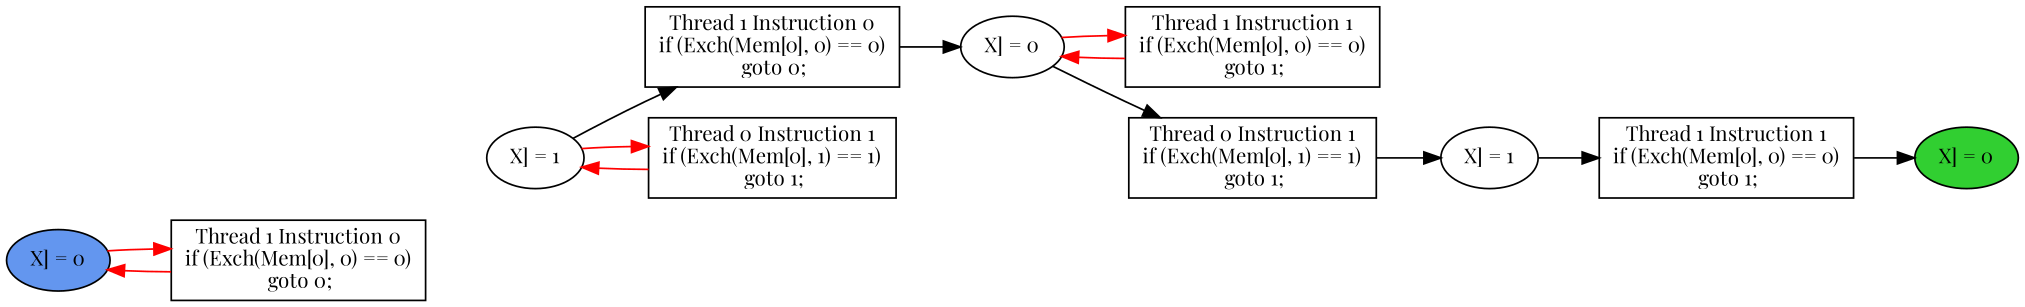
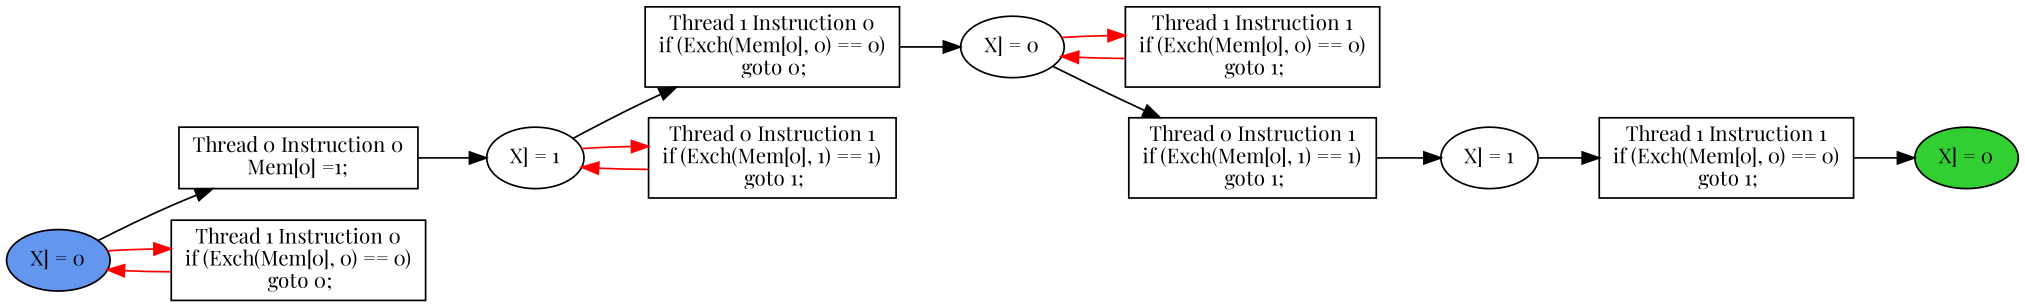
none -> (298, 158)
